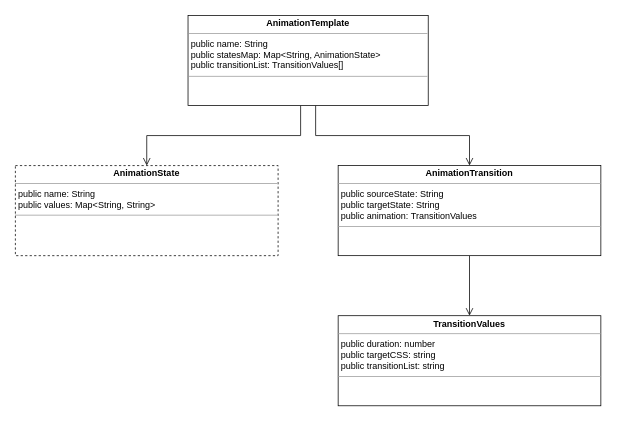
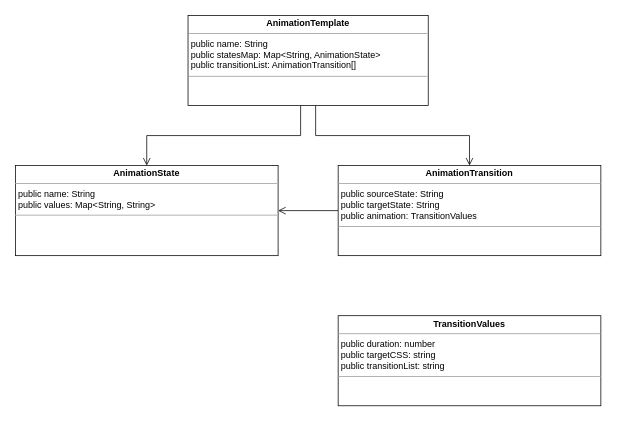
(290, 37) -> (290, 37)
(147, 210) -> (147, 210)
(469, 285) -> (309, 210)
